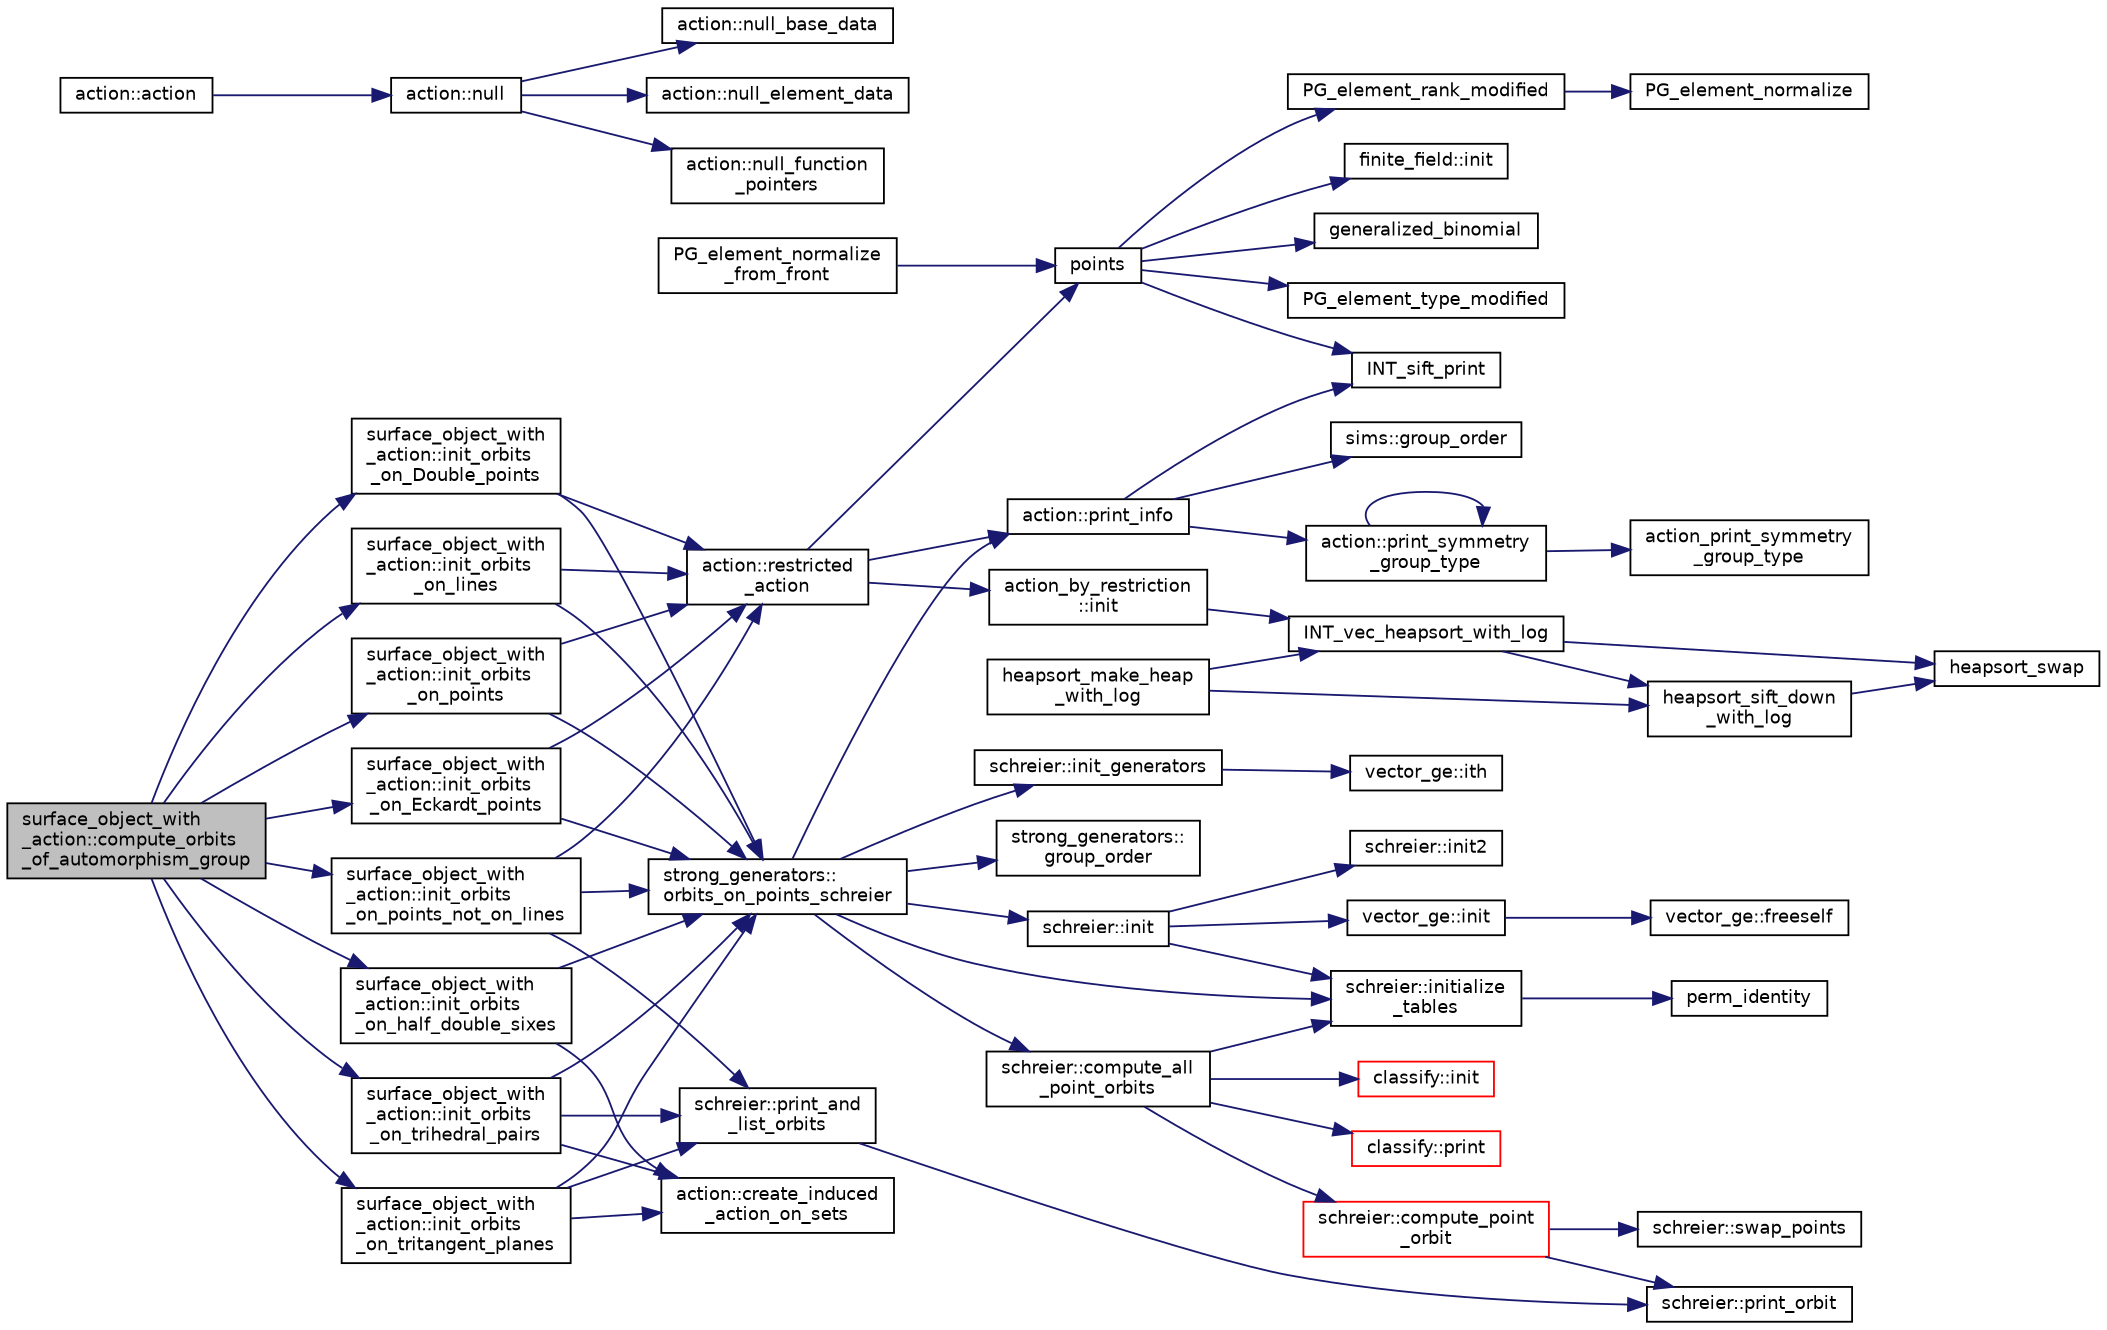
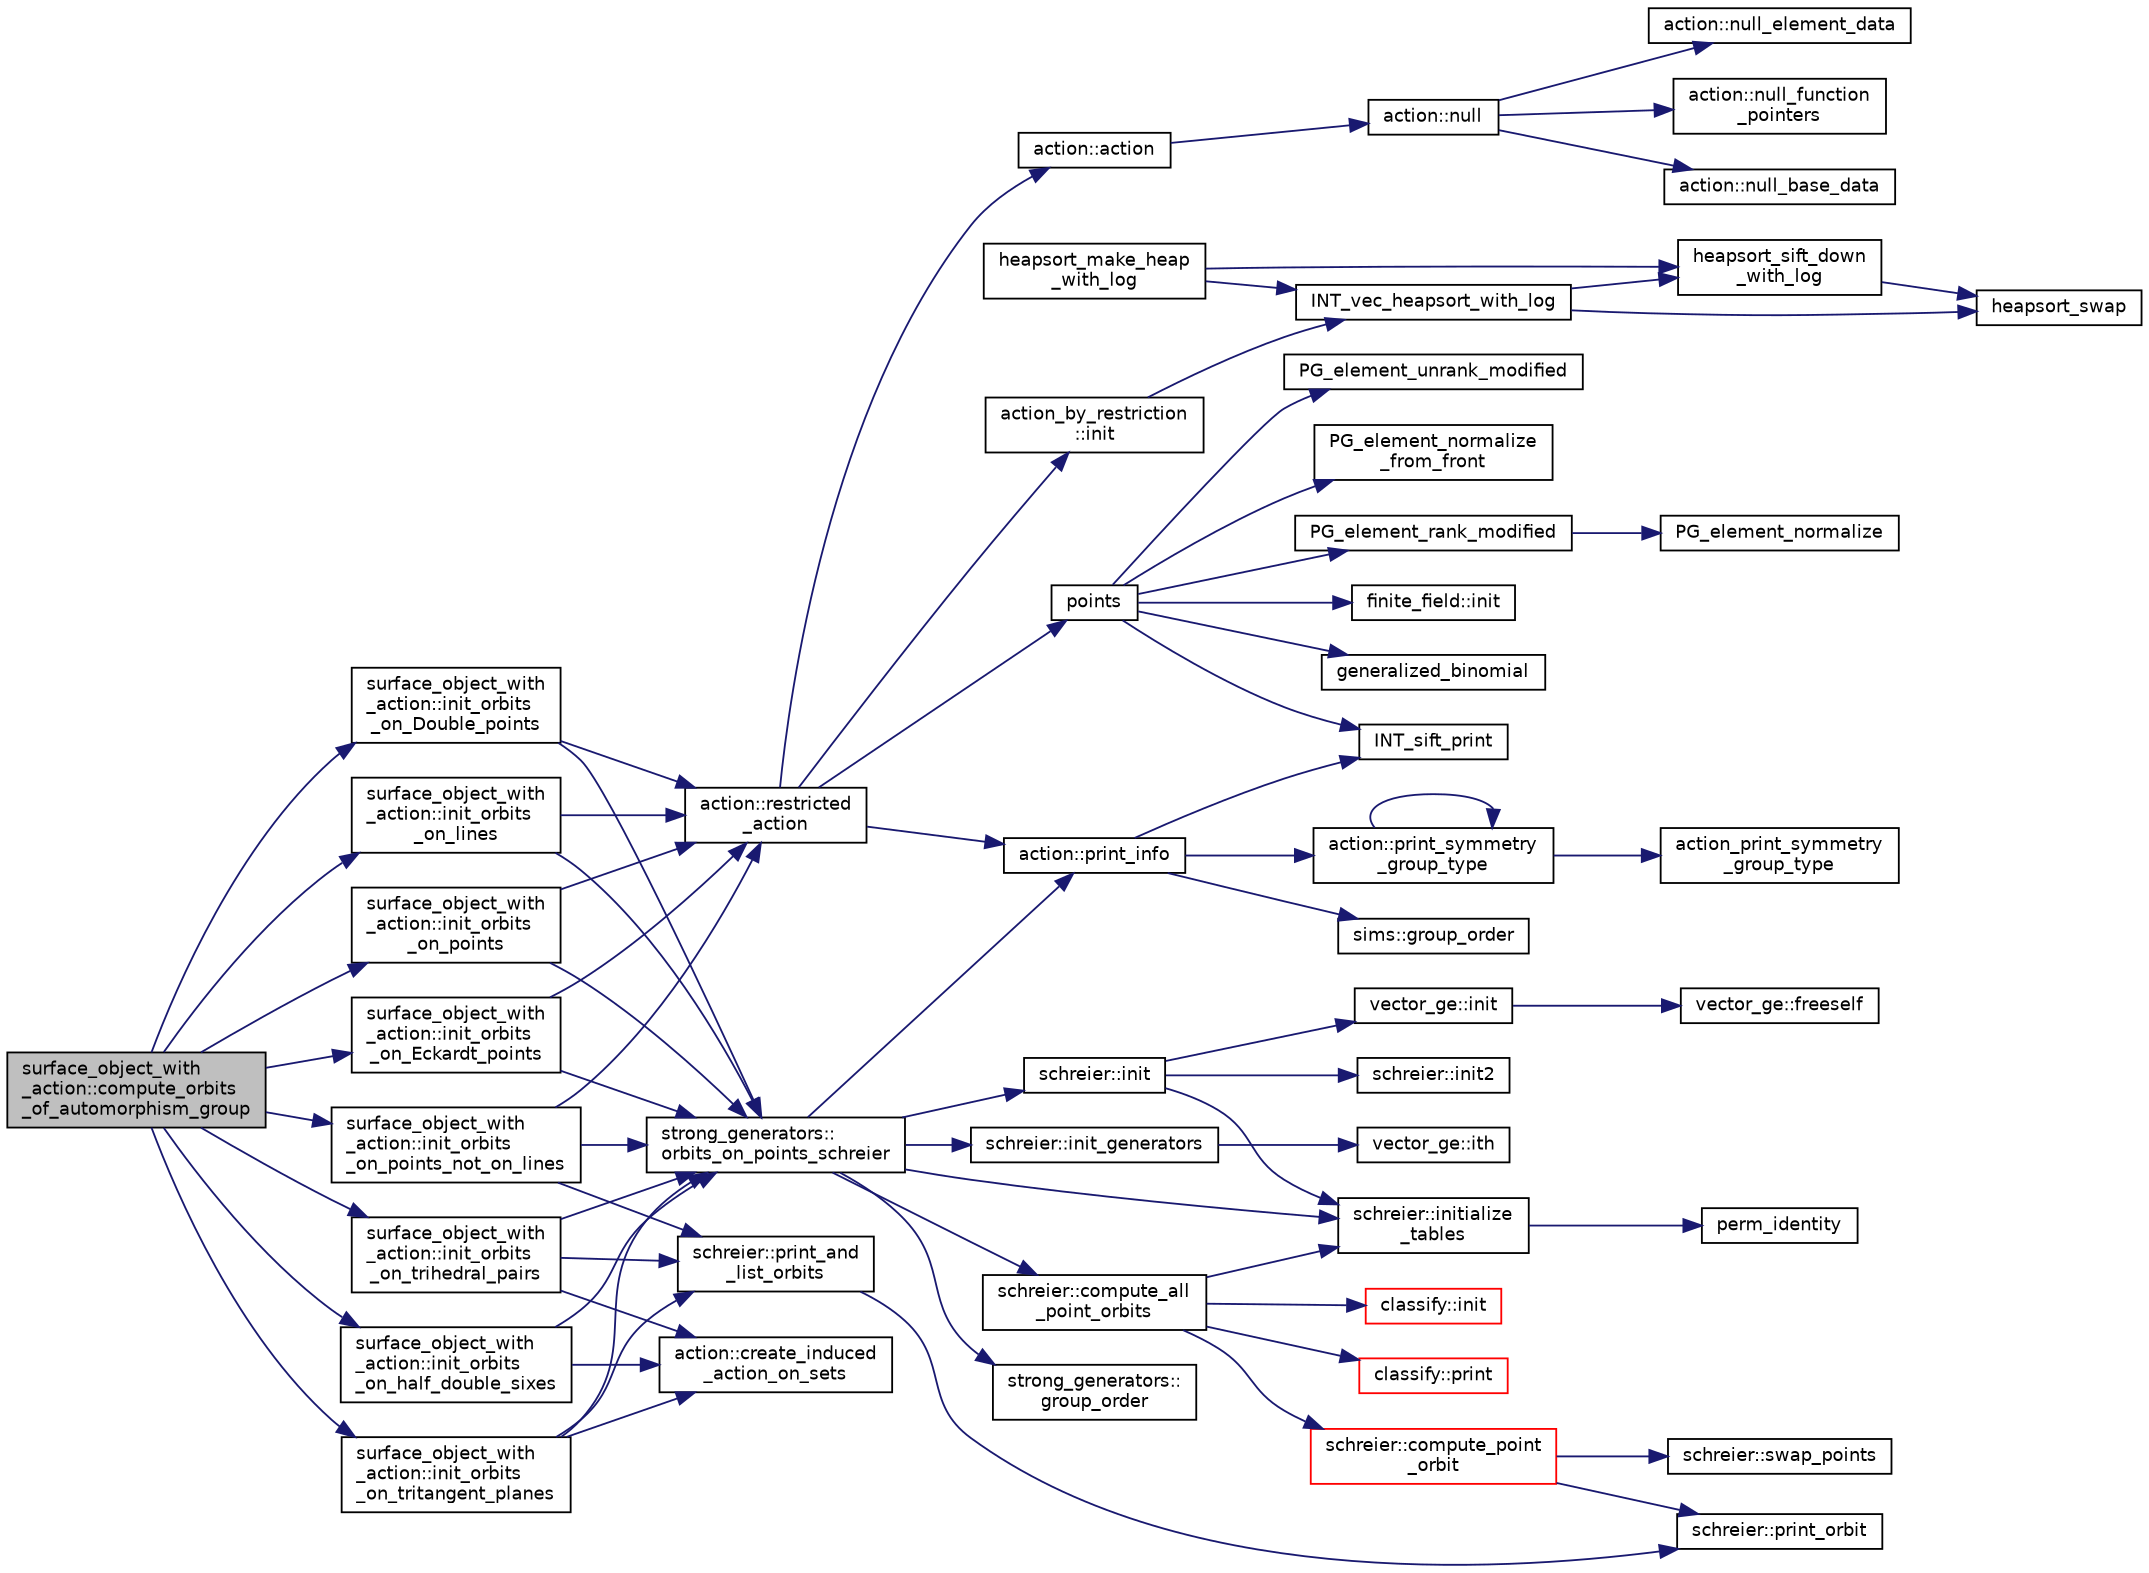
(967, 266) -> (1217, 531)
(1426, 300) -> (1433, 372)
none -> (851, 456)
